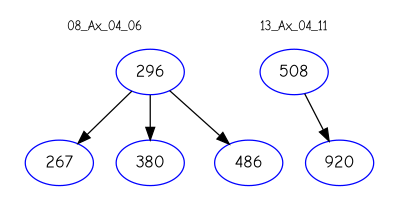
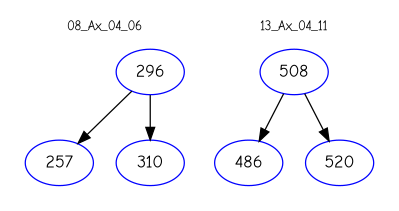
(186, 105) -> (274, 112)
(59, 163) -> (59, 163)
(150, 163) -> (150, 163)
(340, 163) -> (340, 163)
